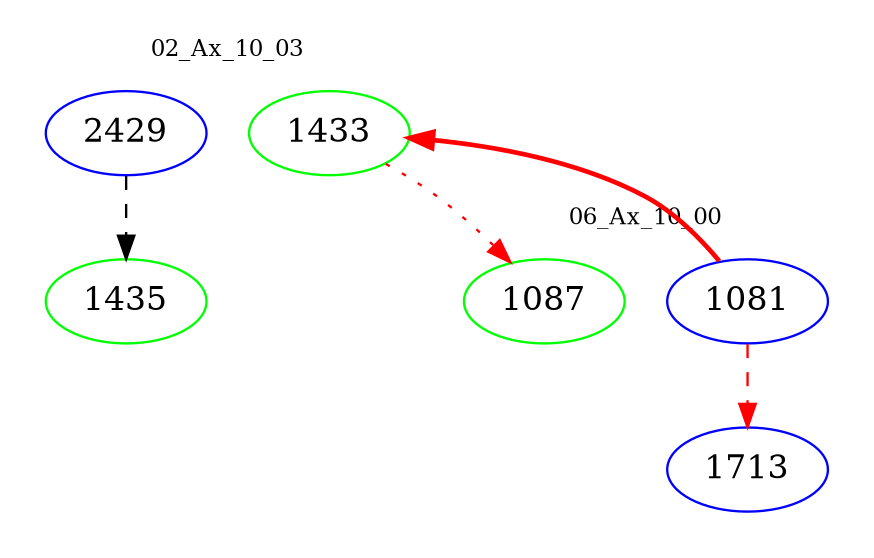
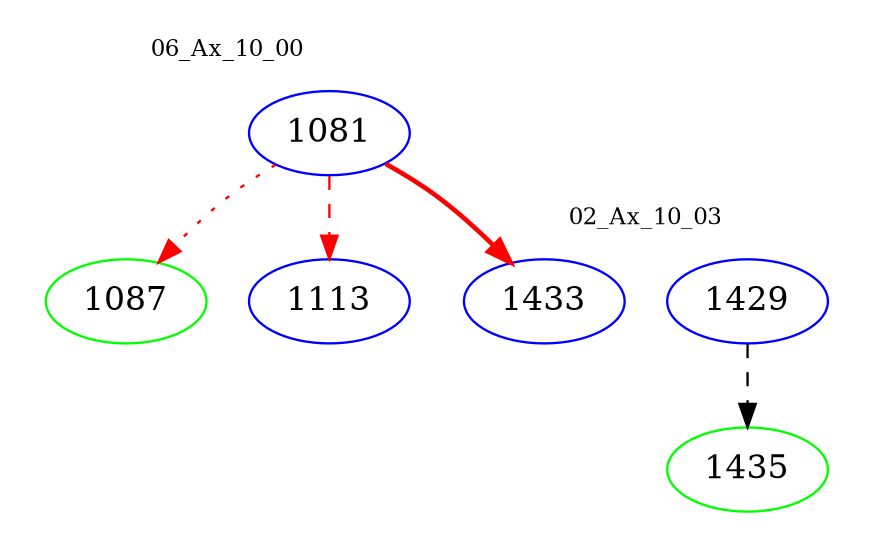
(126, 133) -> (748, 301)
(329, 133) -> (544, 301)
(461, 215) -> (223, 201)
(748, 470) -> (329, 301)
